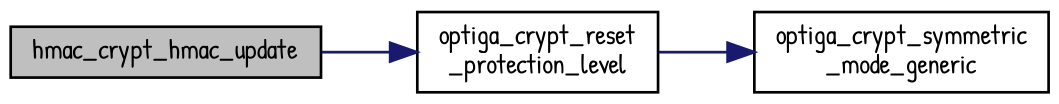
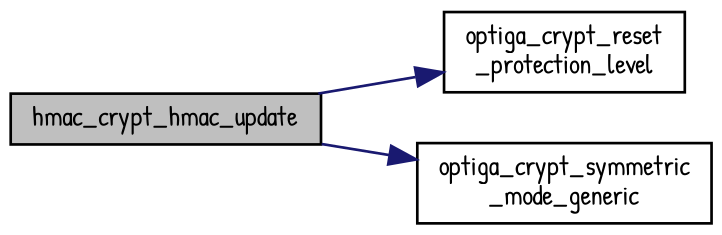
(693, 52) -> (355, 150)
